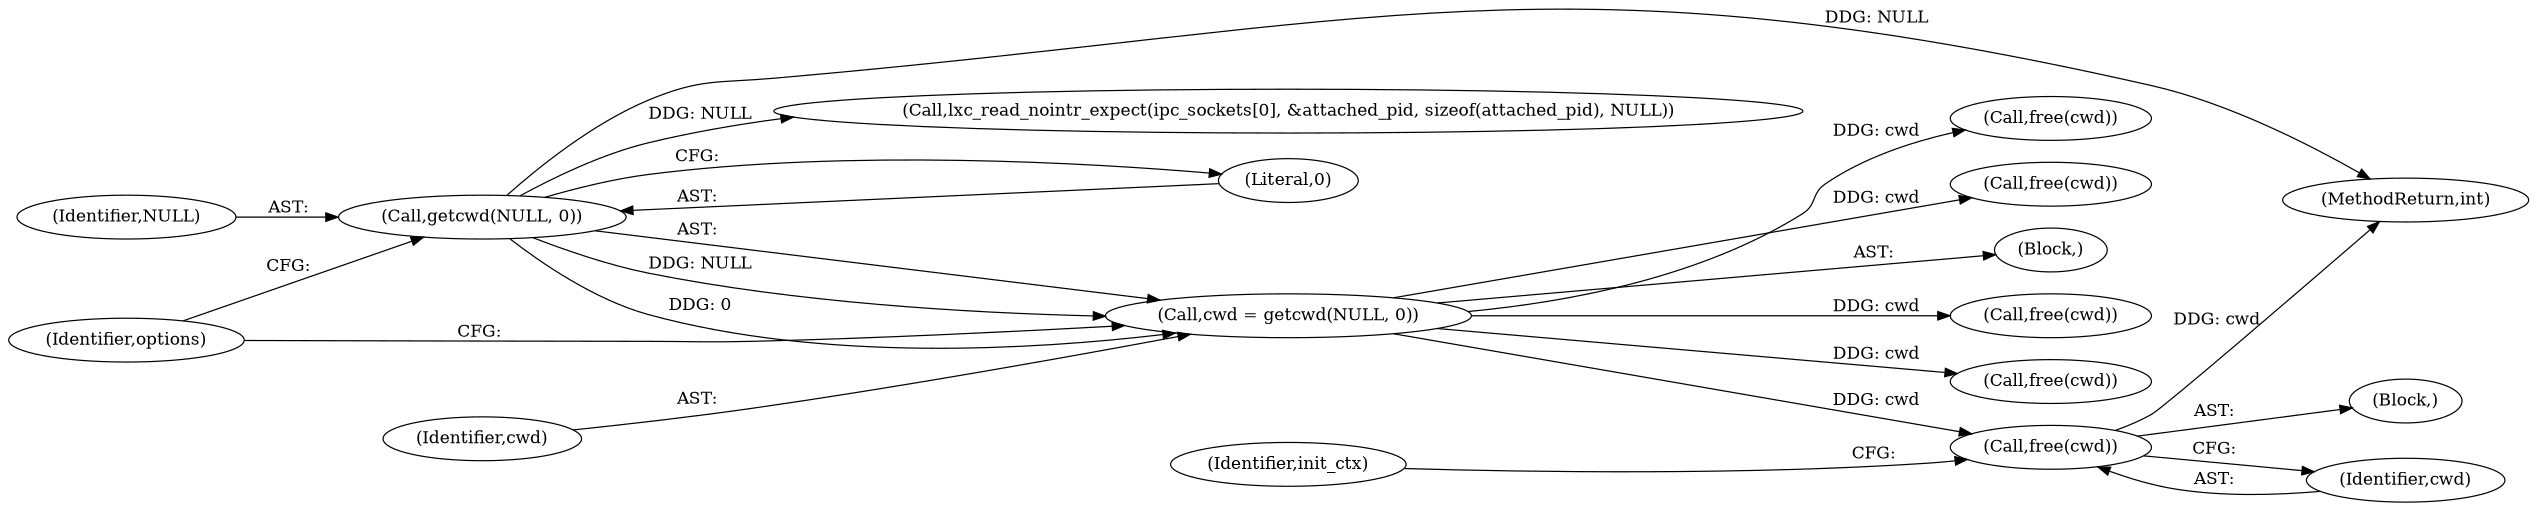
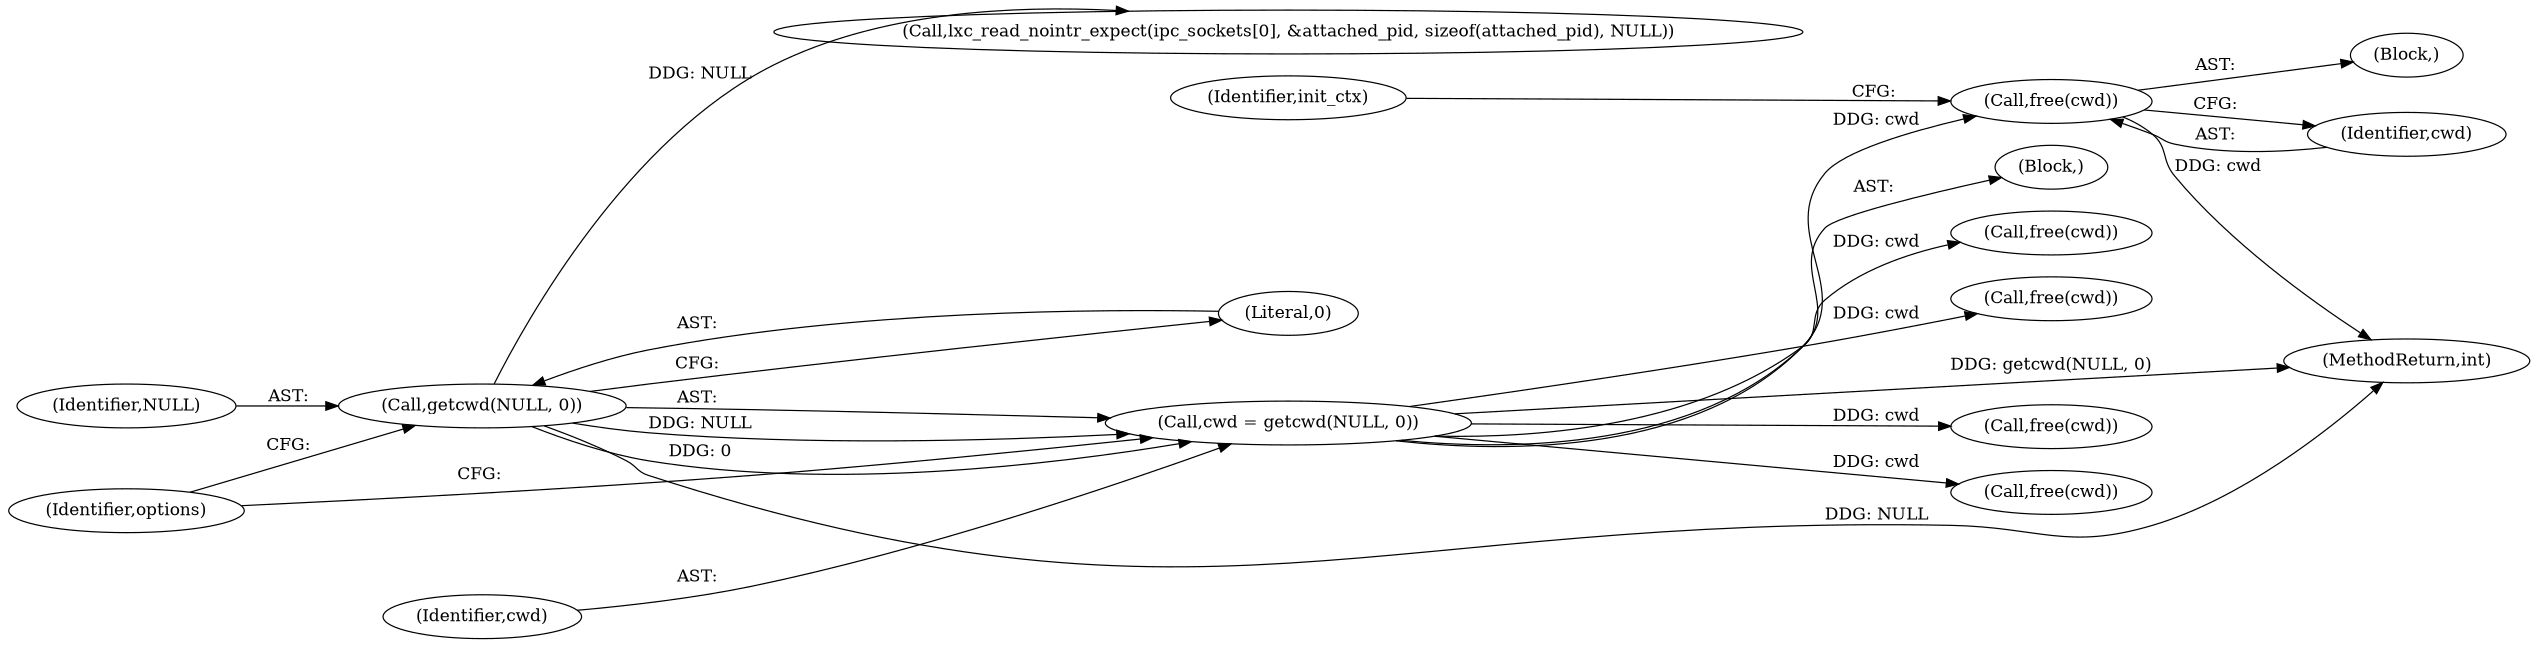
none -> (1866, 391)
